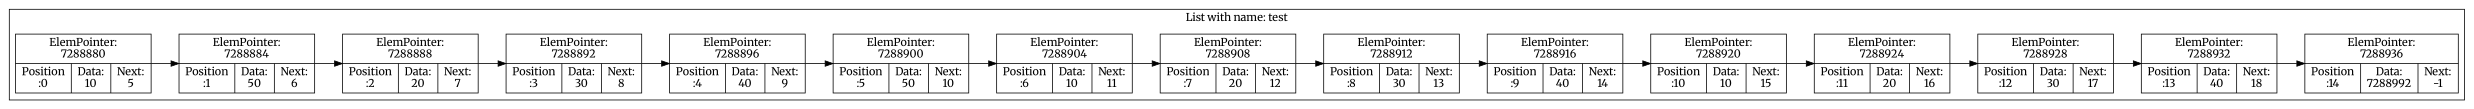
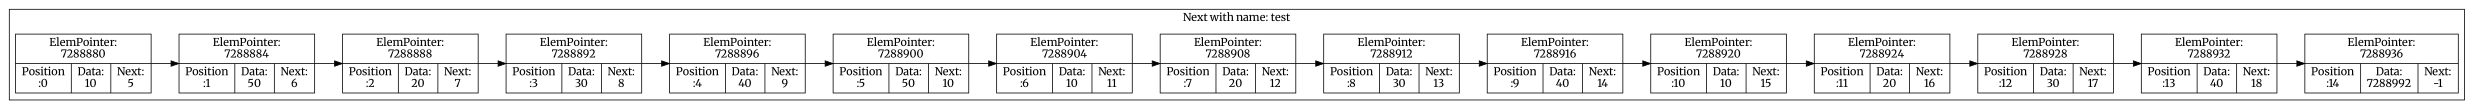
(1237, 18) -> (1237, 18)
